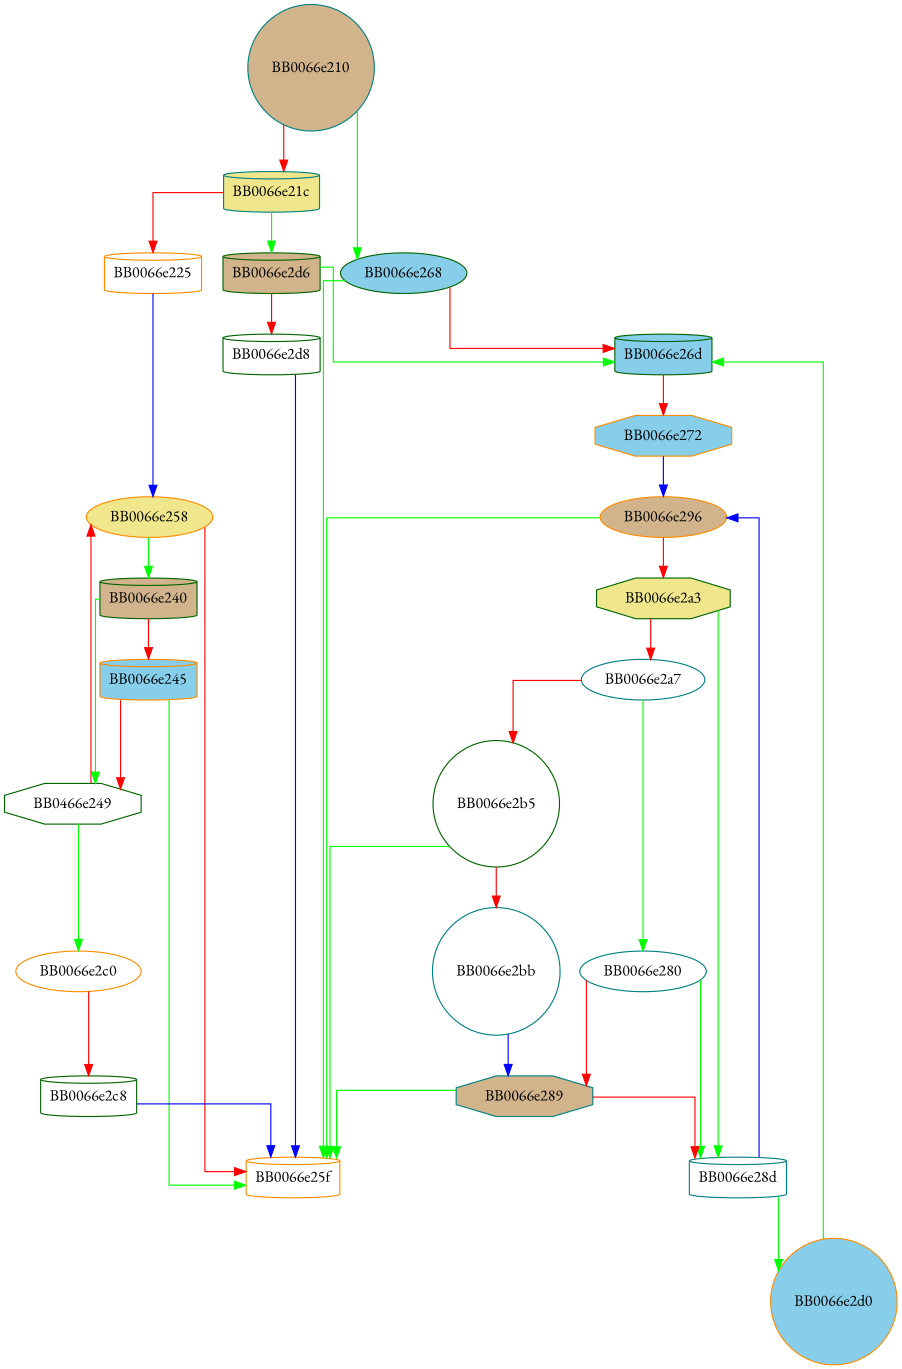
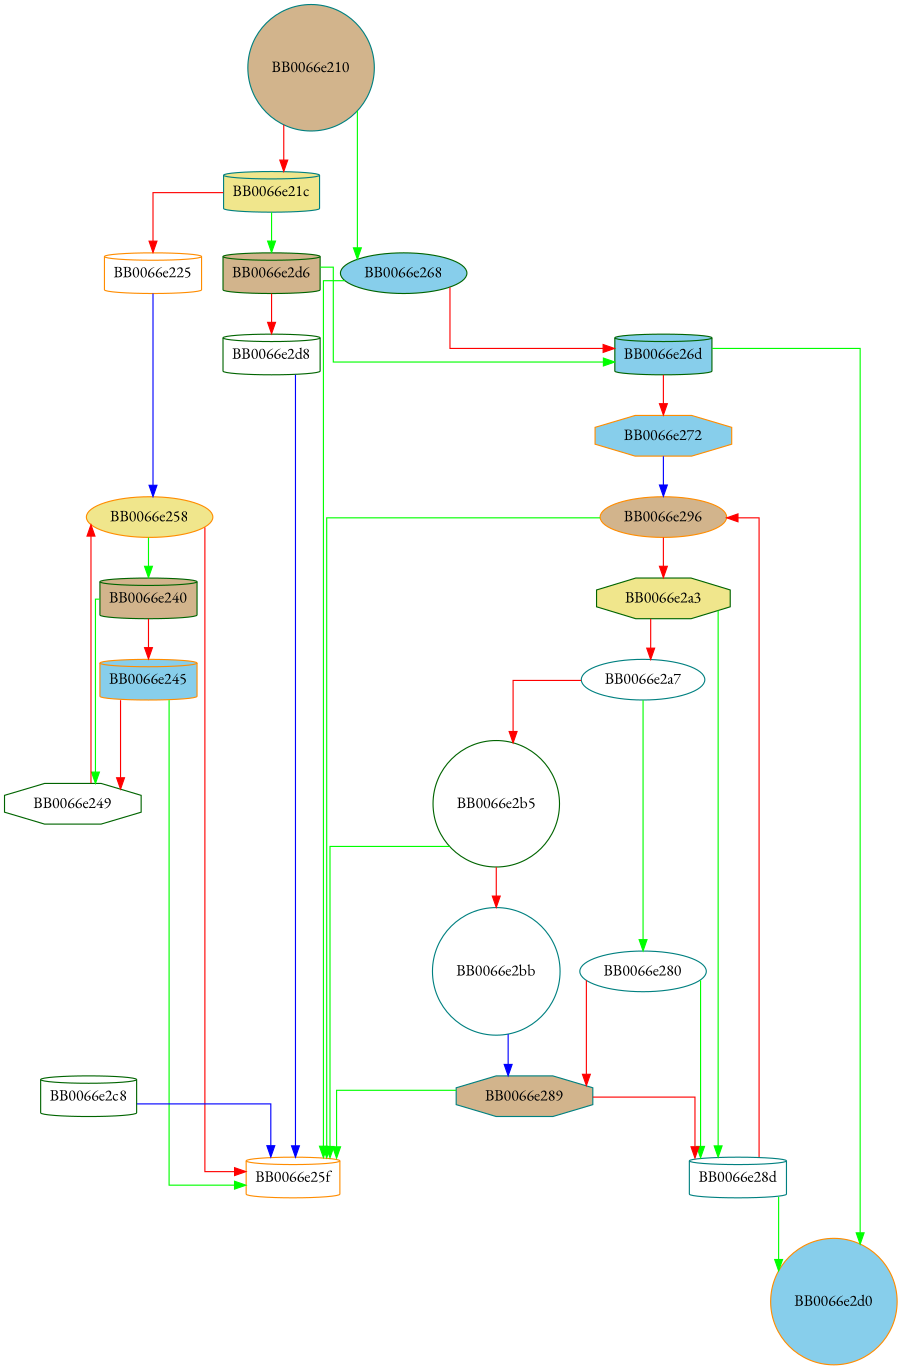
(823, 751) -> (860, 717)
(73, 804) -> (73, 804)
(759, 827) -> (759, 827)
(78, 971) -> none
